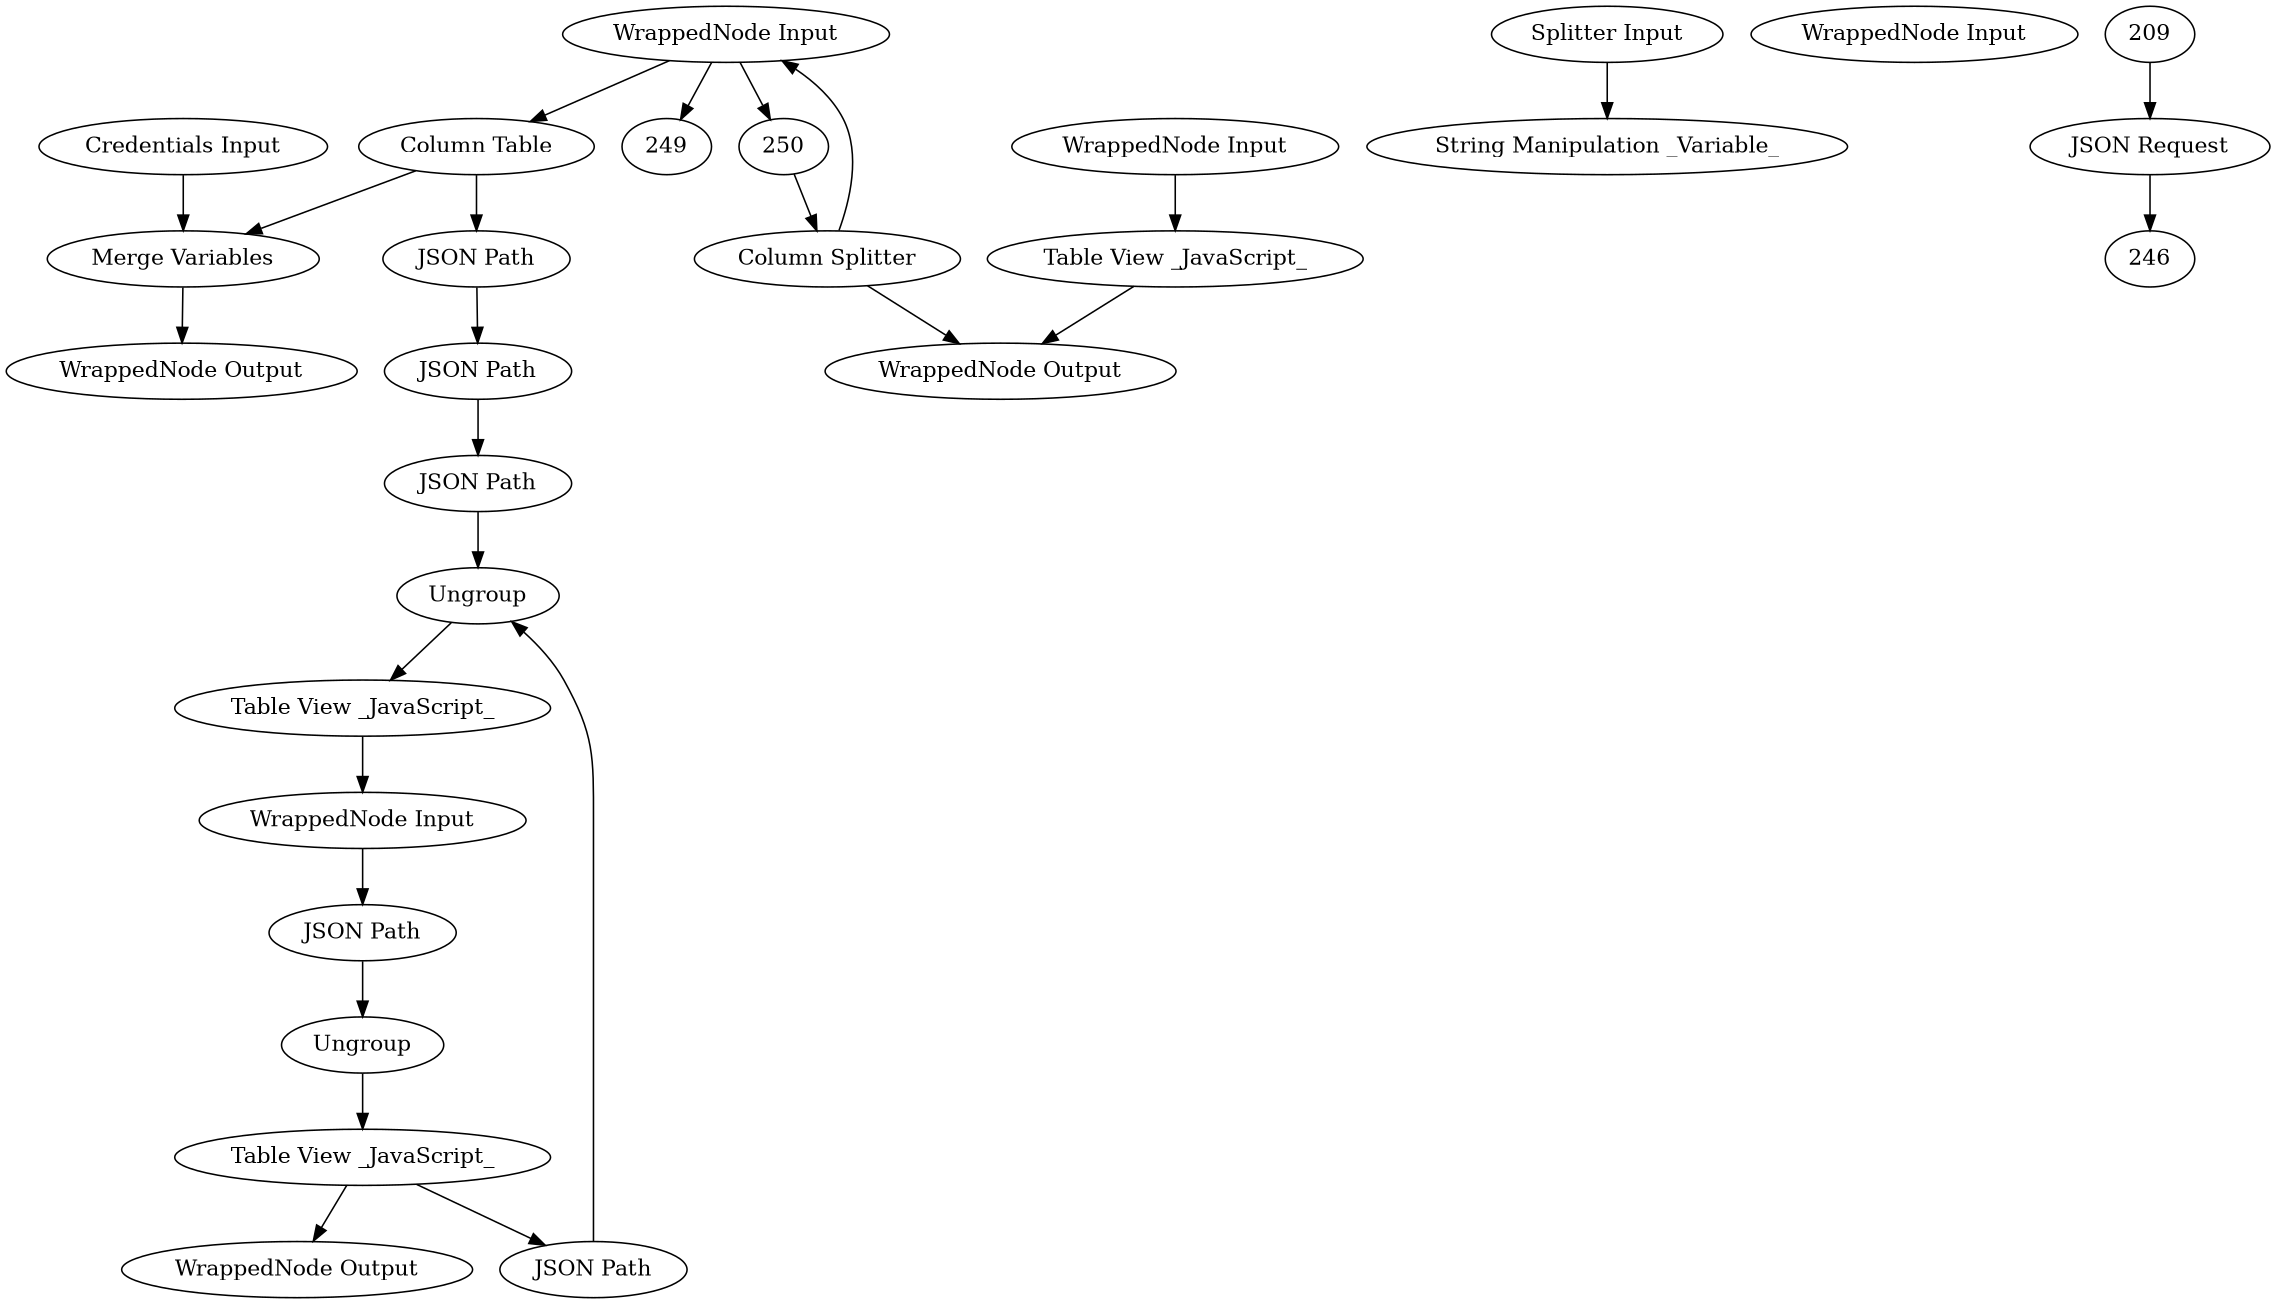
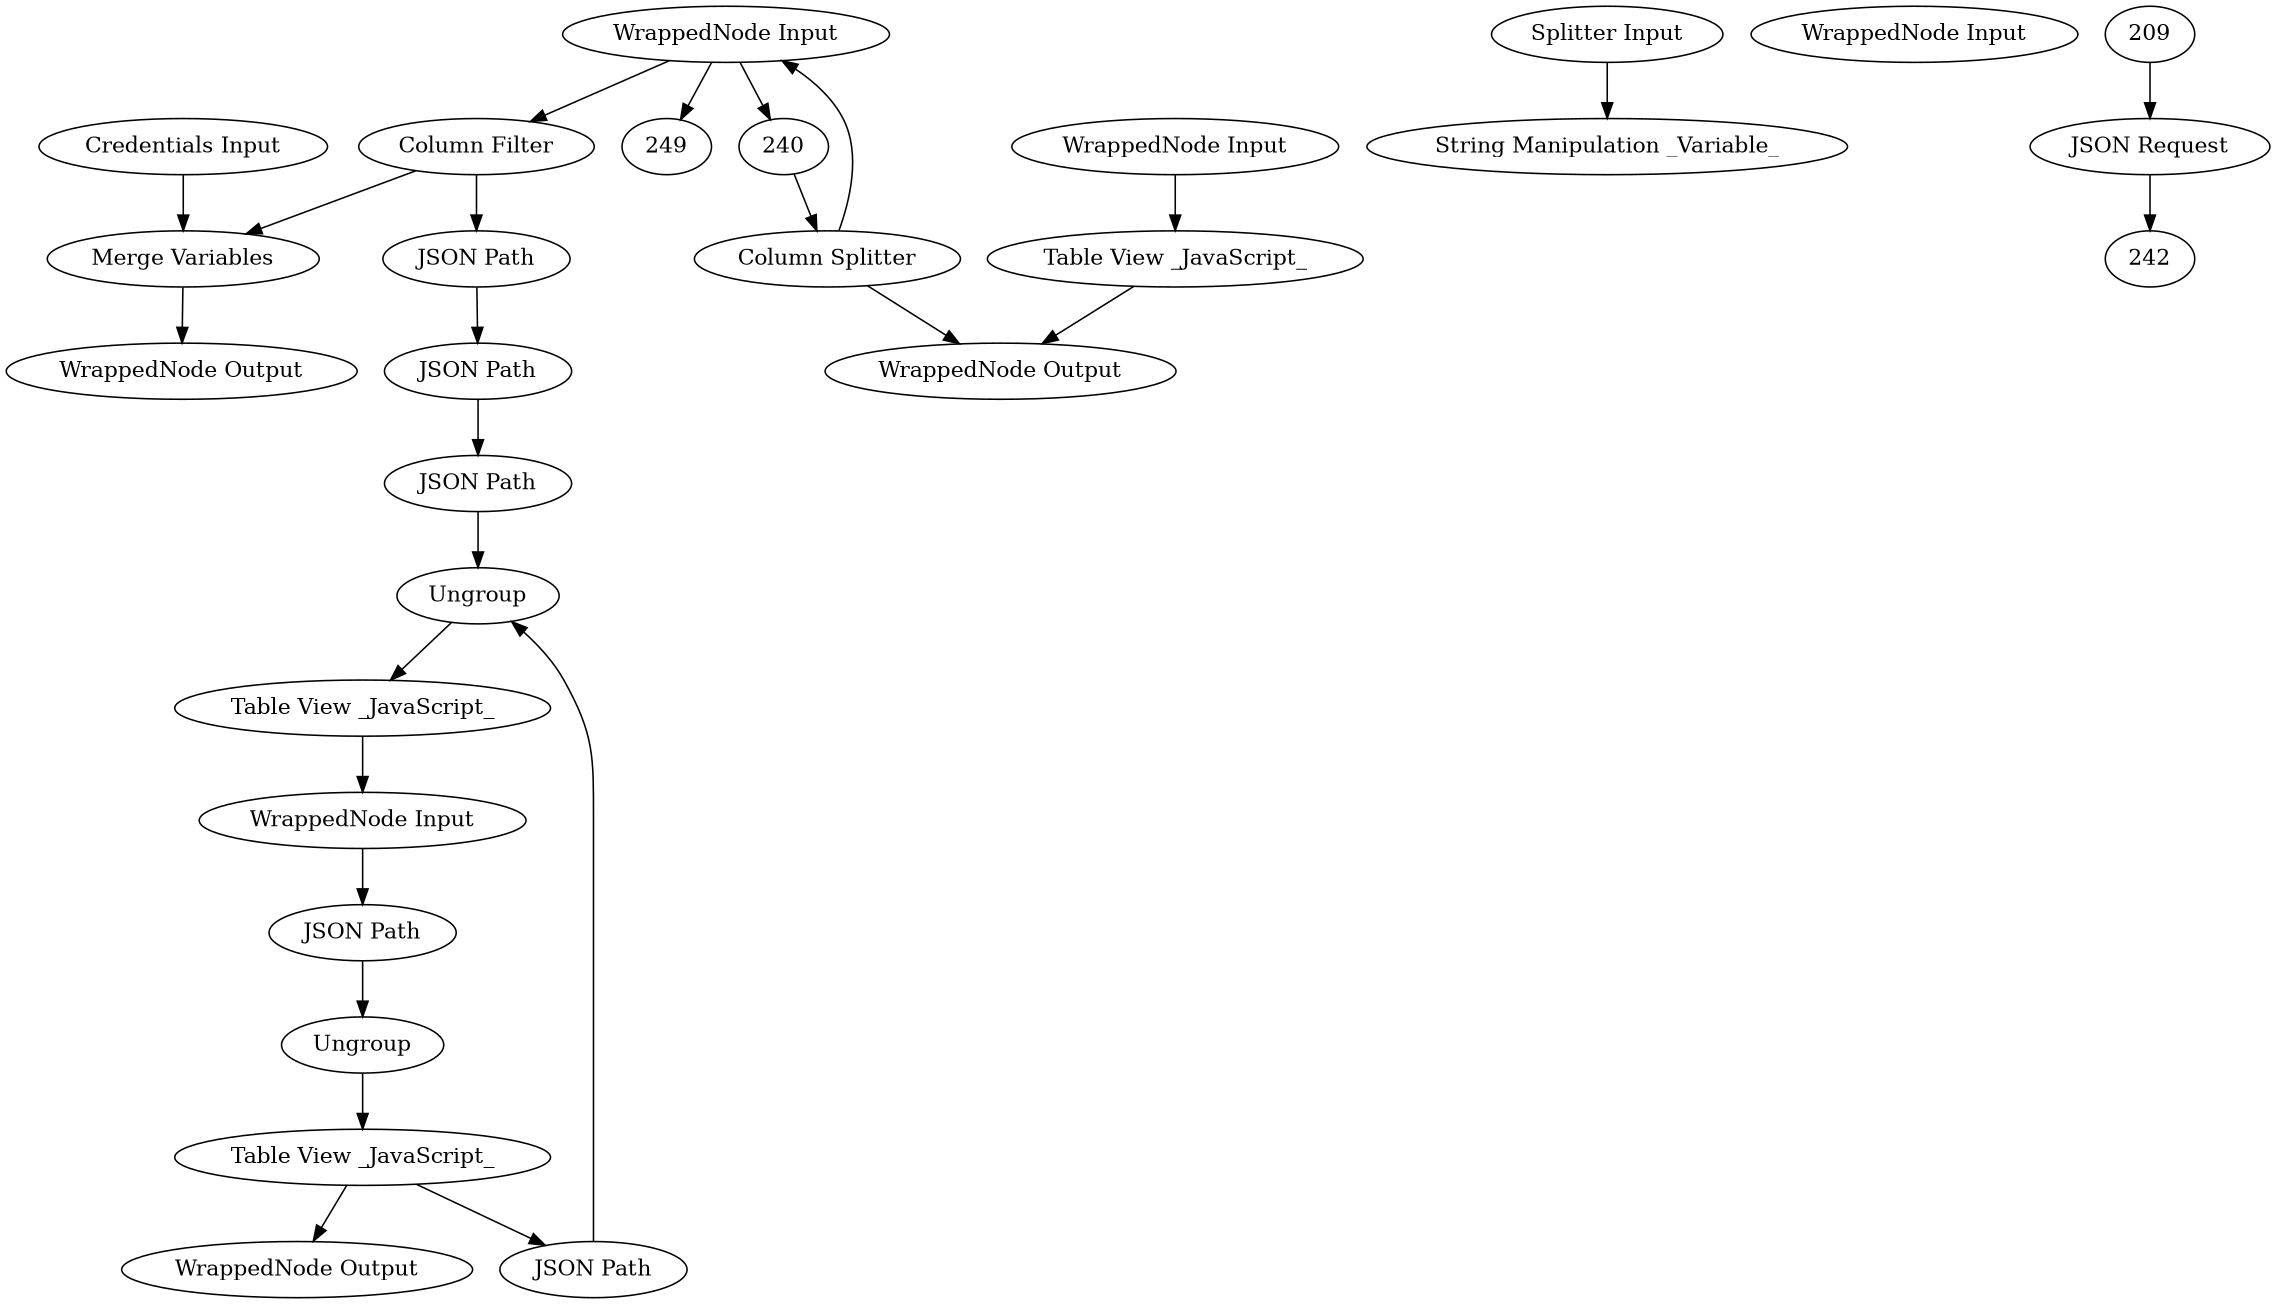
(476, 147) -> (476, 147)
(784, 147) -> (784, 147)
(2150, 259) -> (2150, 259)
